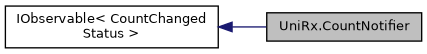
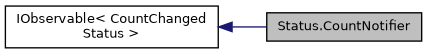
(344, 27) -> (344, 27)
